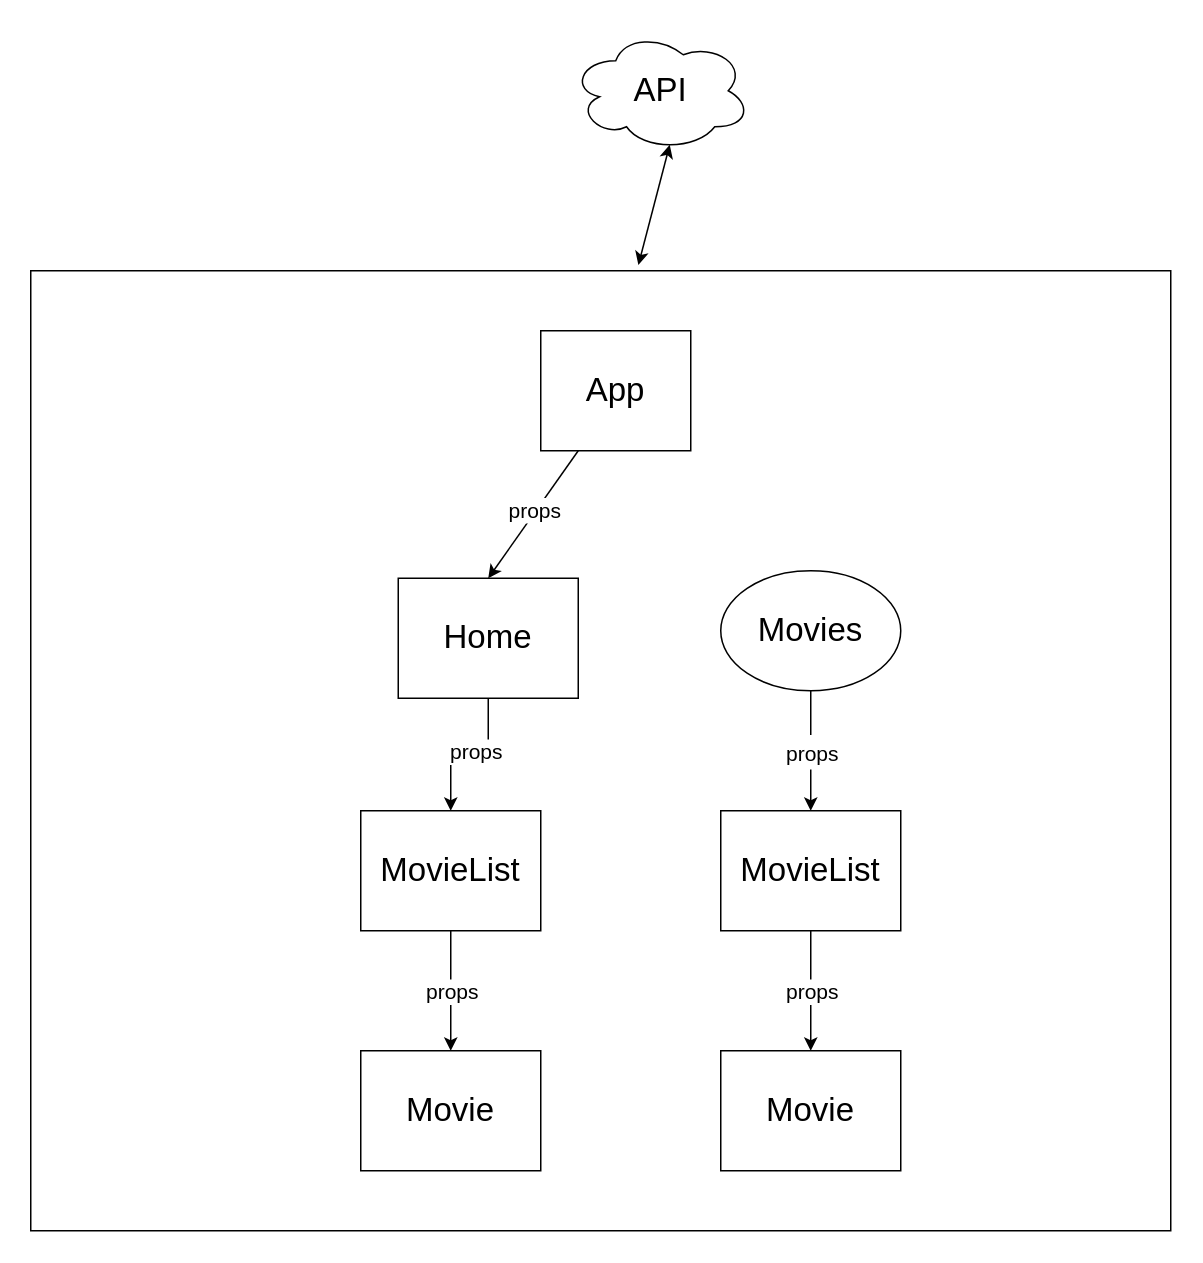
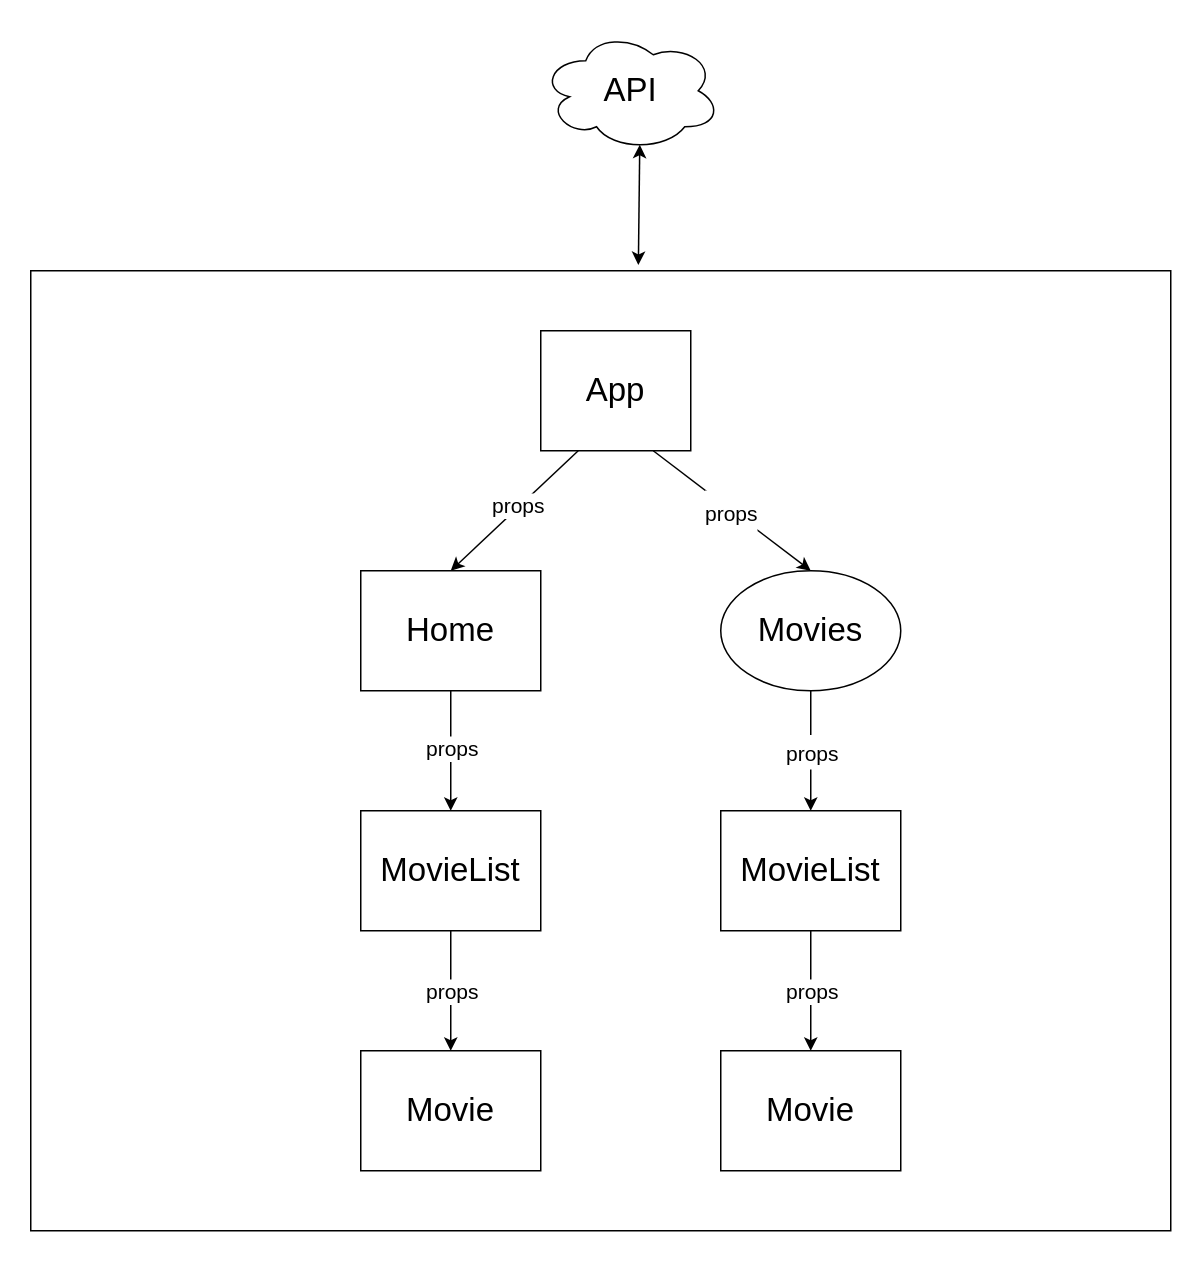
(661, 91) -> (631, 91)
none -> (680, 471)
(488, 638) -> (451, 631)
